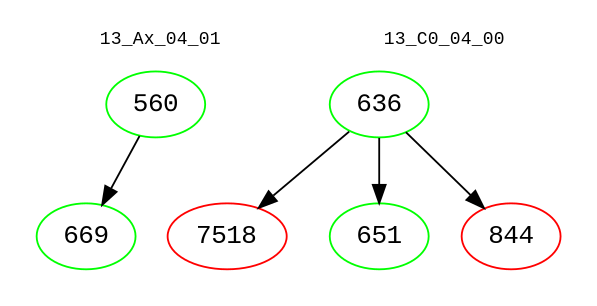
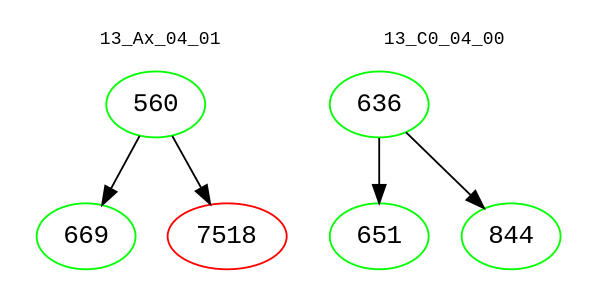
(326, 151) -> (187, 162)
(511, 236) -> (511, 236)
